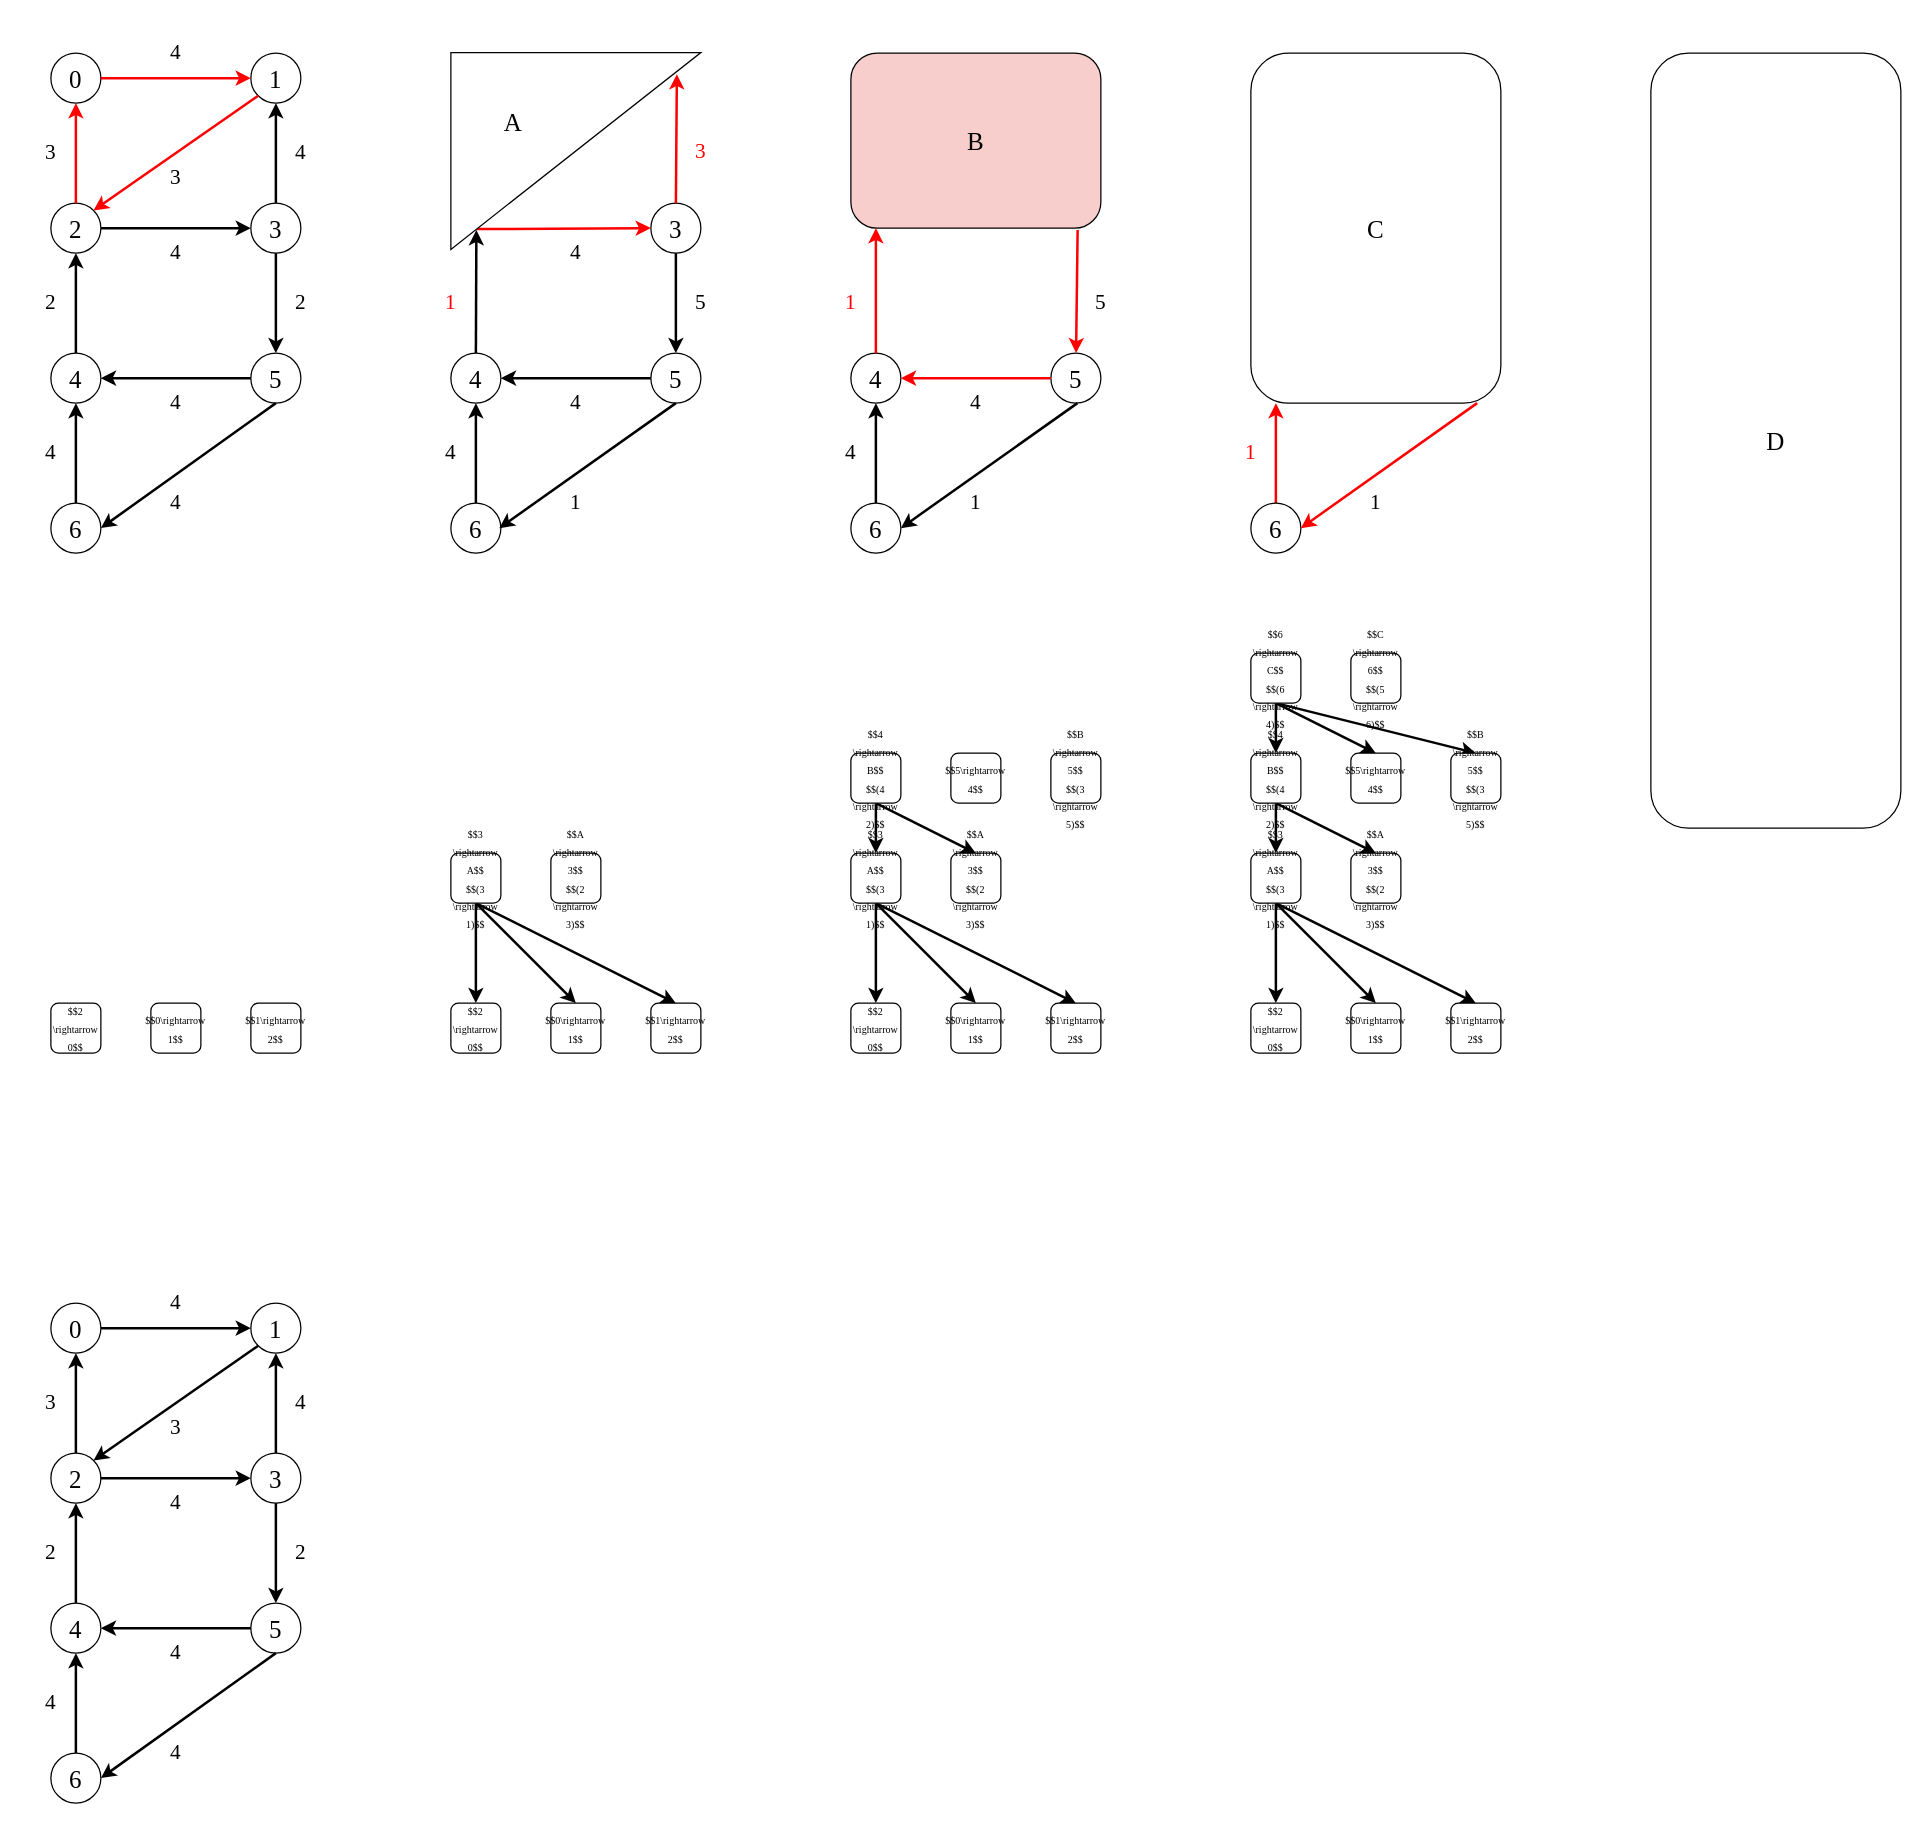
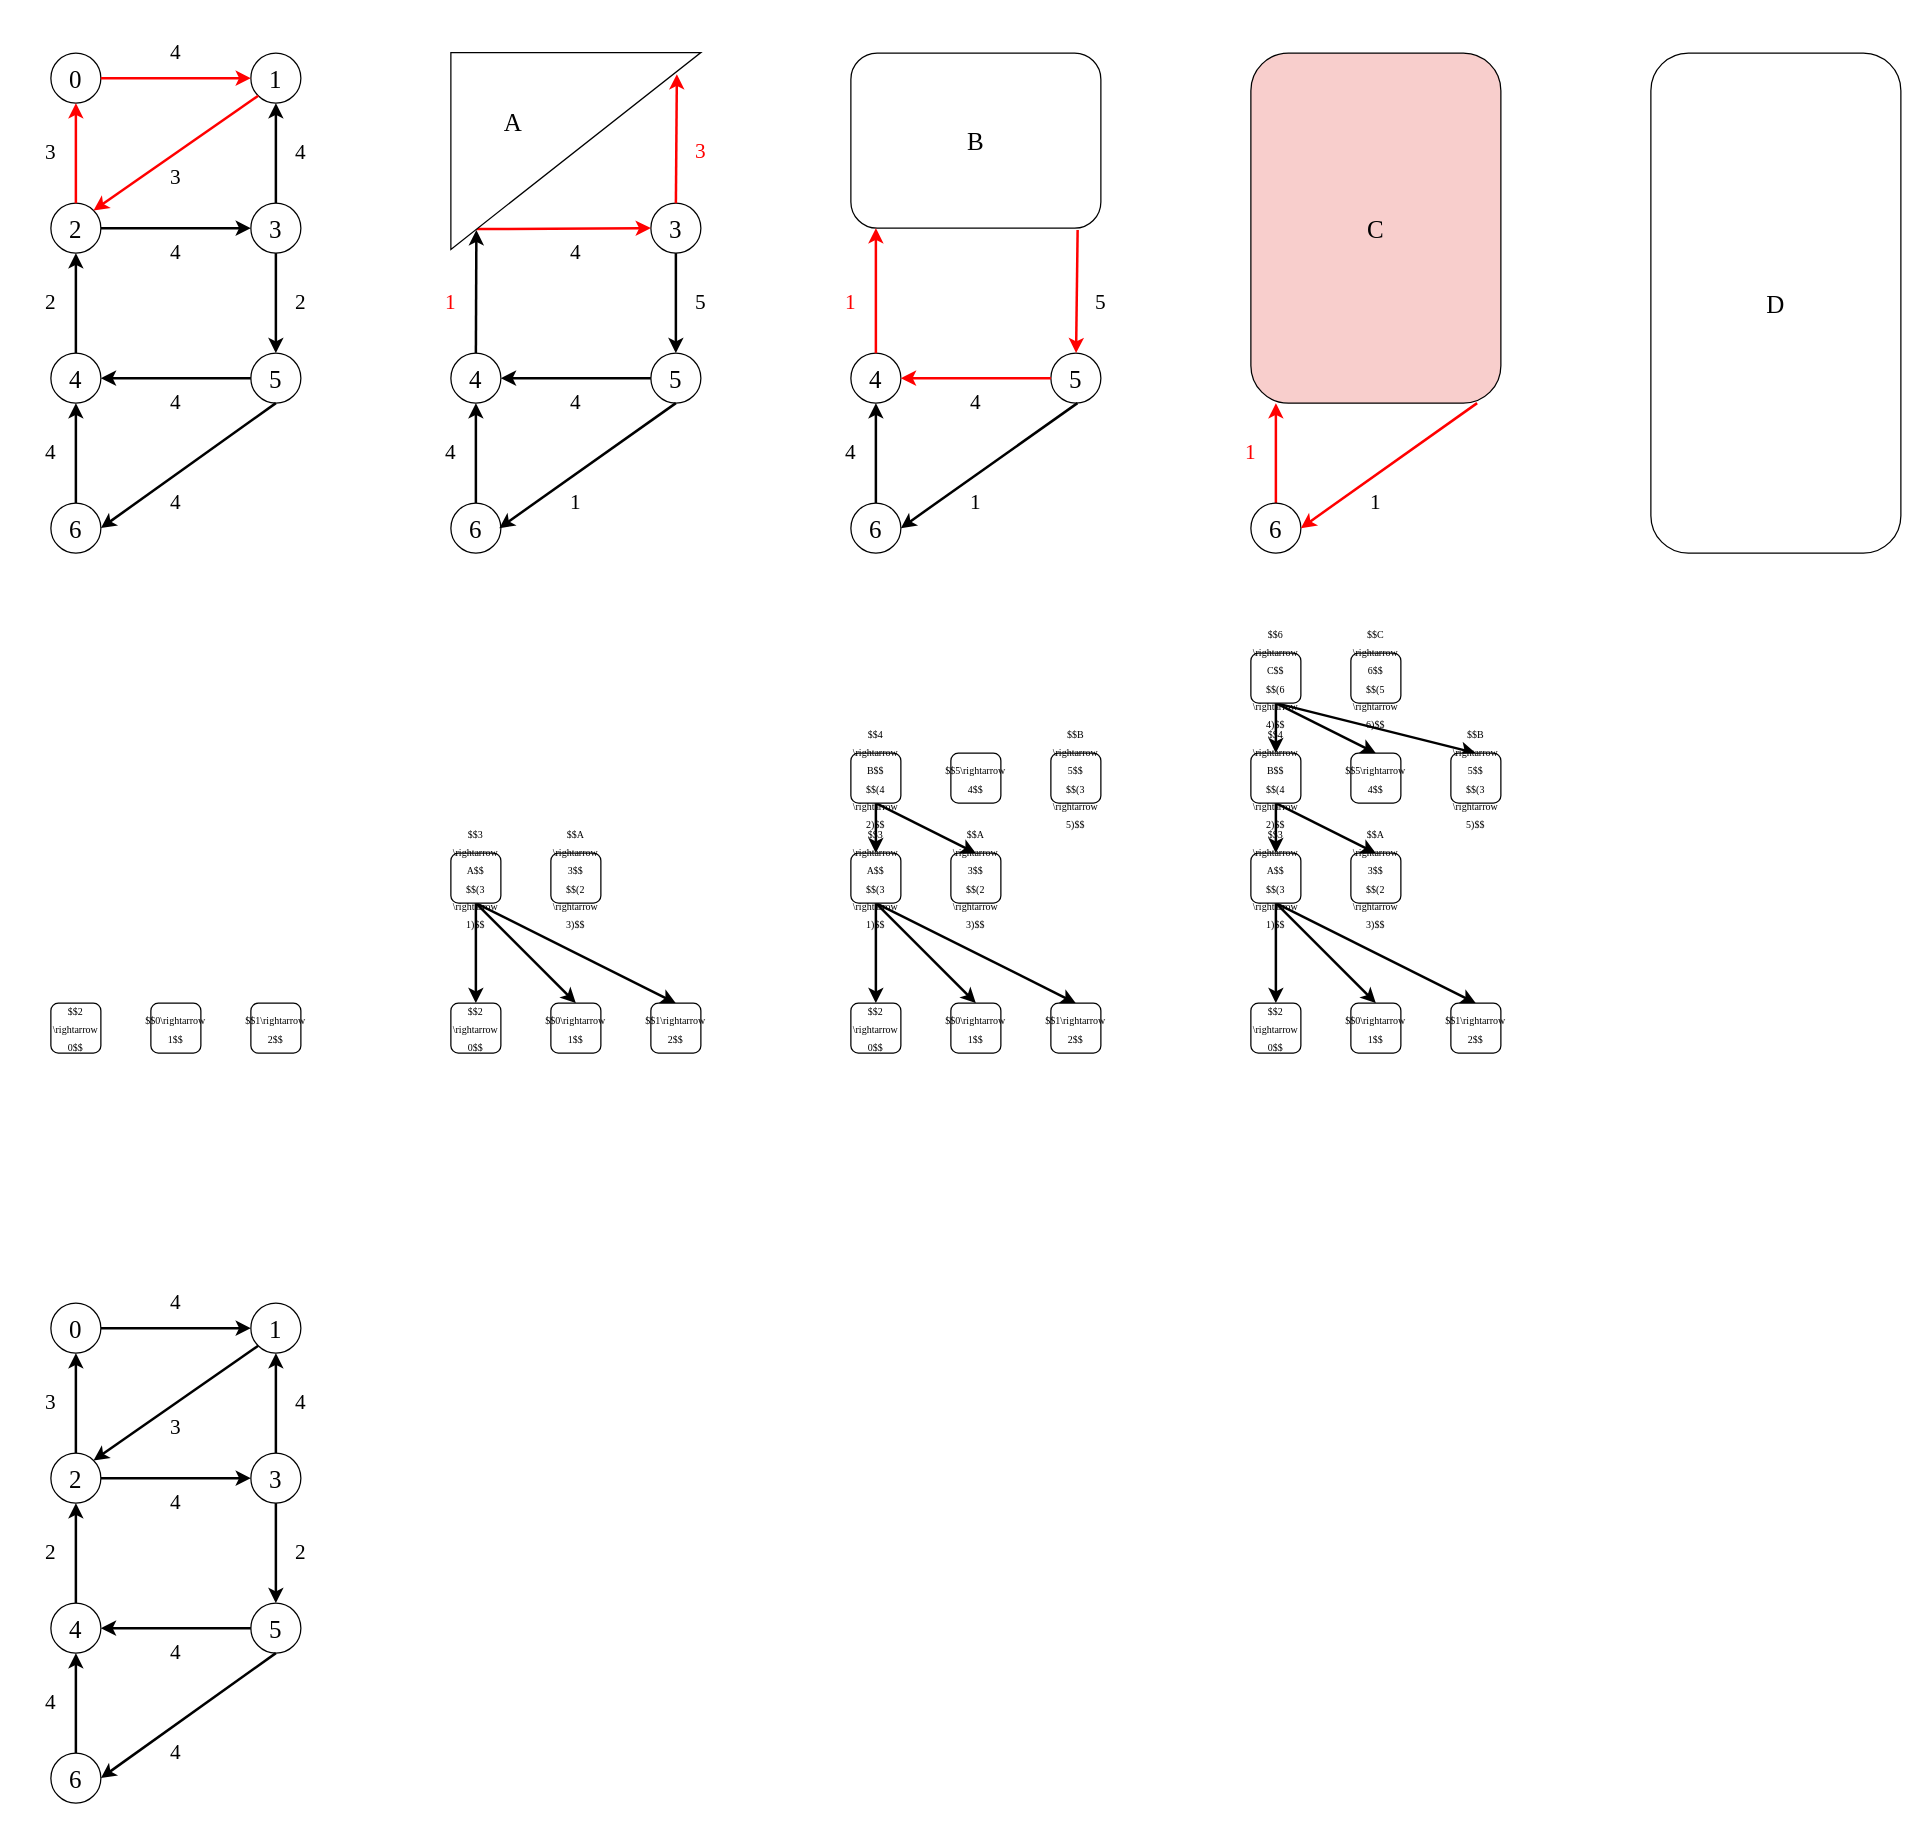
(976, 141) -> (976, 141)
(1376, 228) -> (1376, 228)
(1776, 441) -> (1776, 303)
